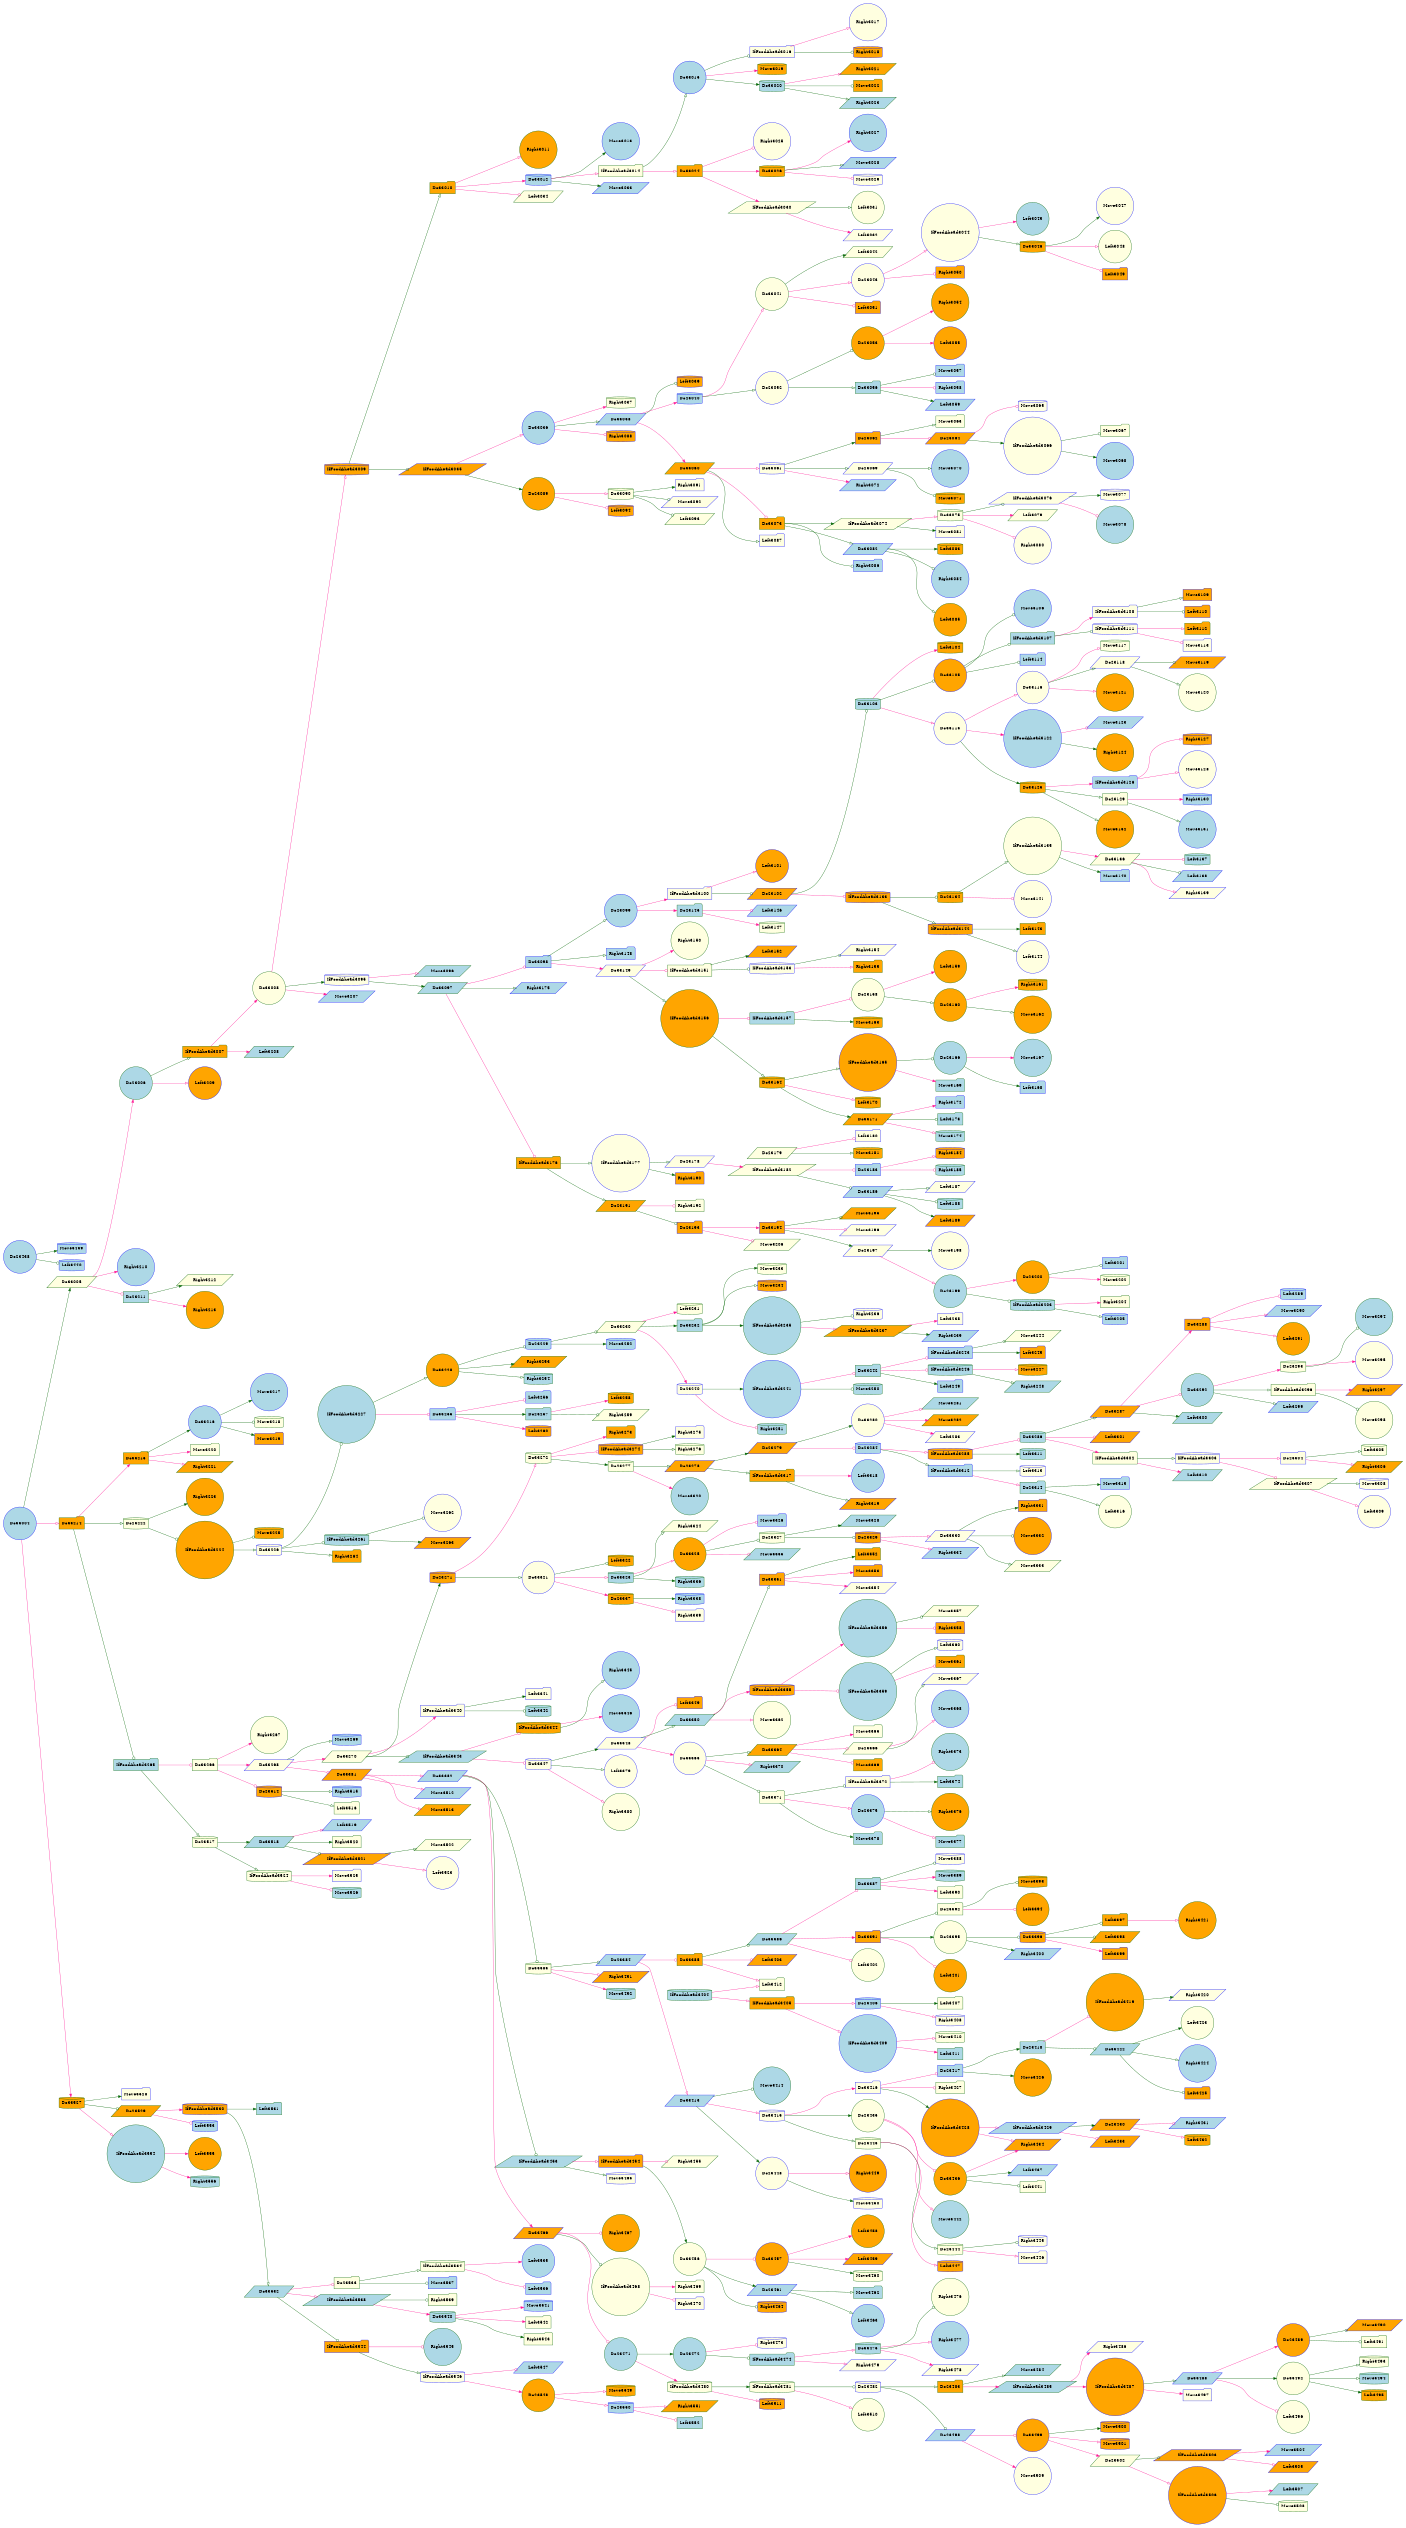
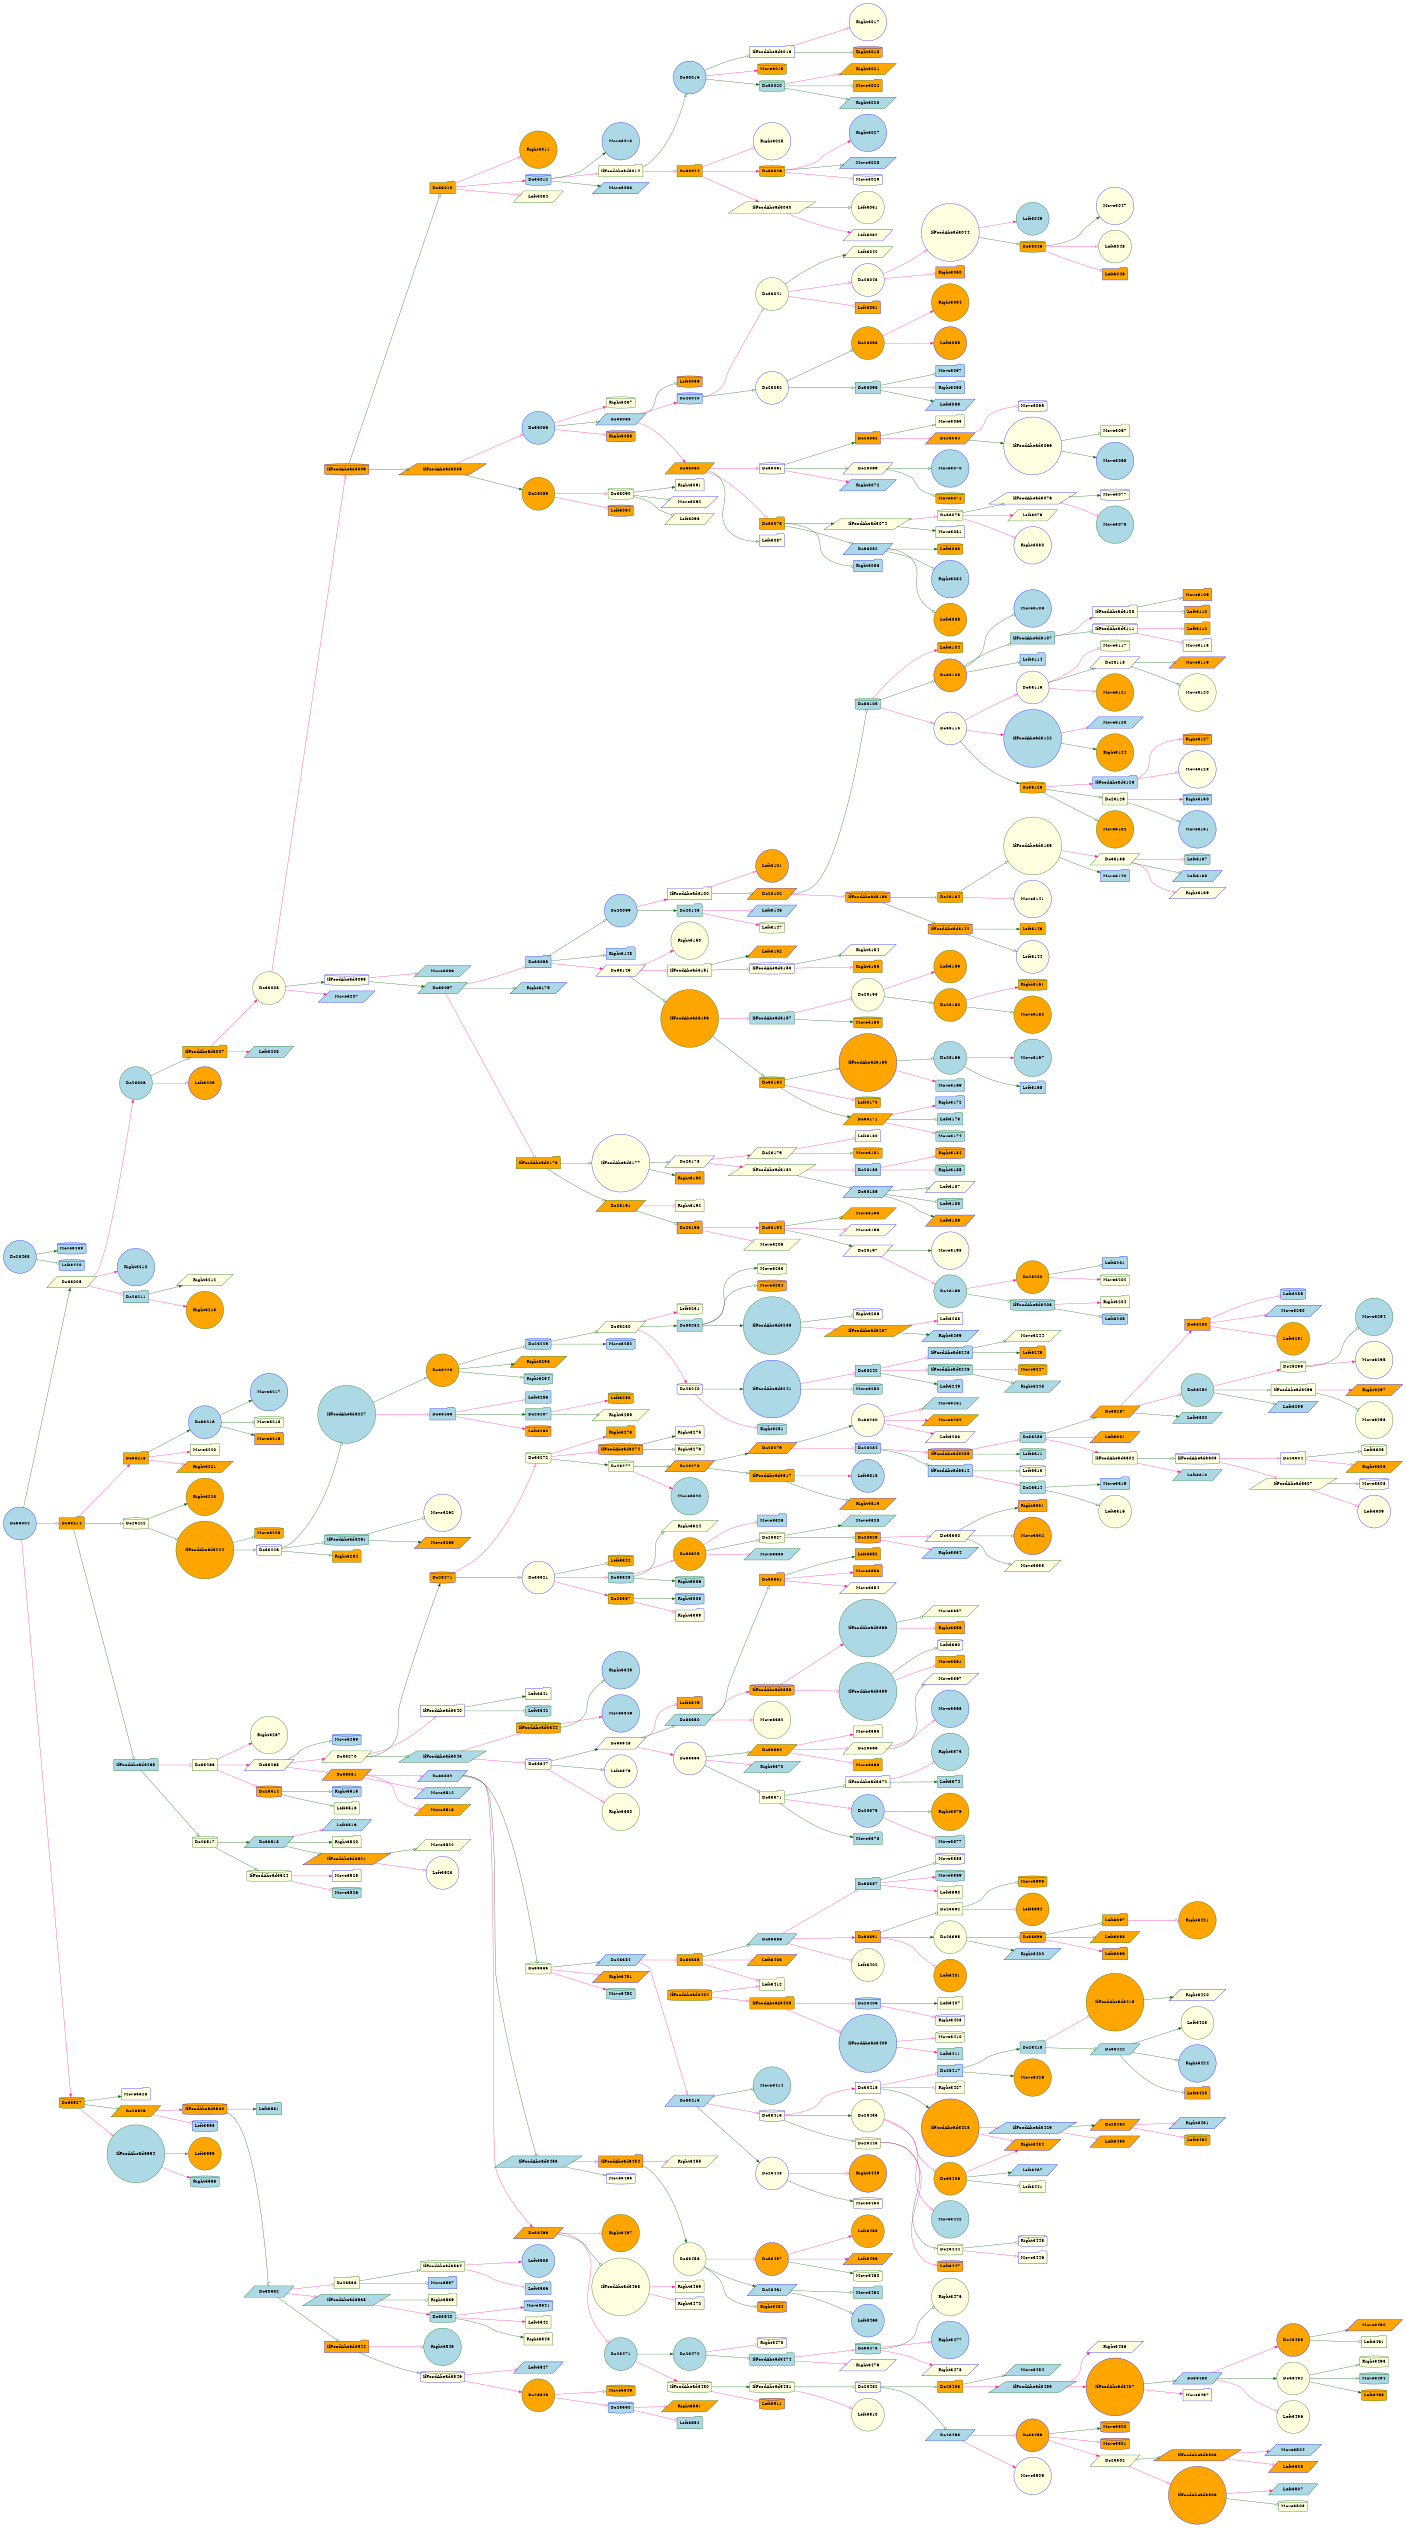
(655, 911) -> (655, 911)
none -> (729, 1158)
(403, 1741) -> (403, 1741)
(690, 1995) -> (690, 1995)
